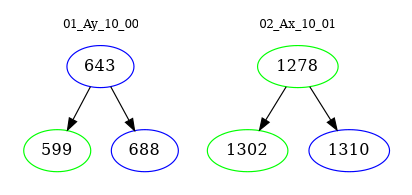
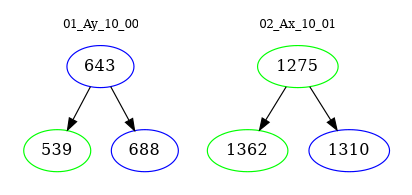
(298, 67) -> (298, 67)
(57, 151) -> (57, 151)
(248, 151) -> (248, 151)
